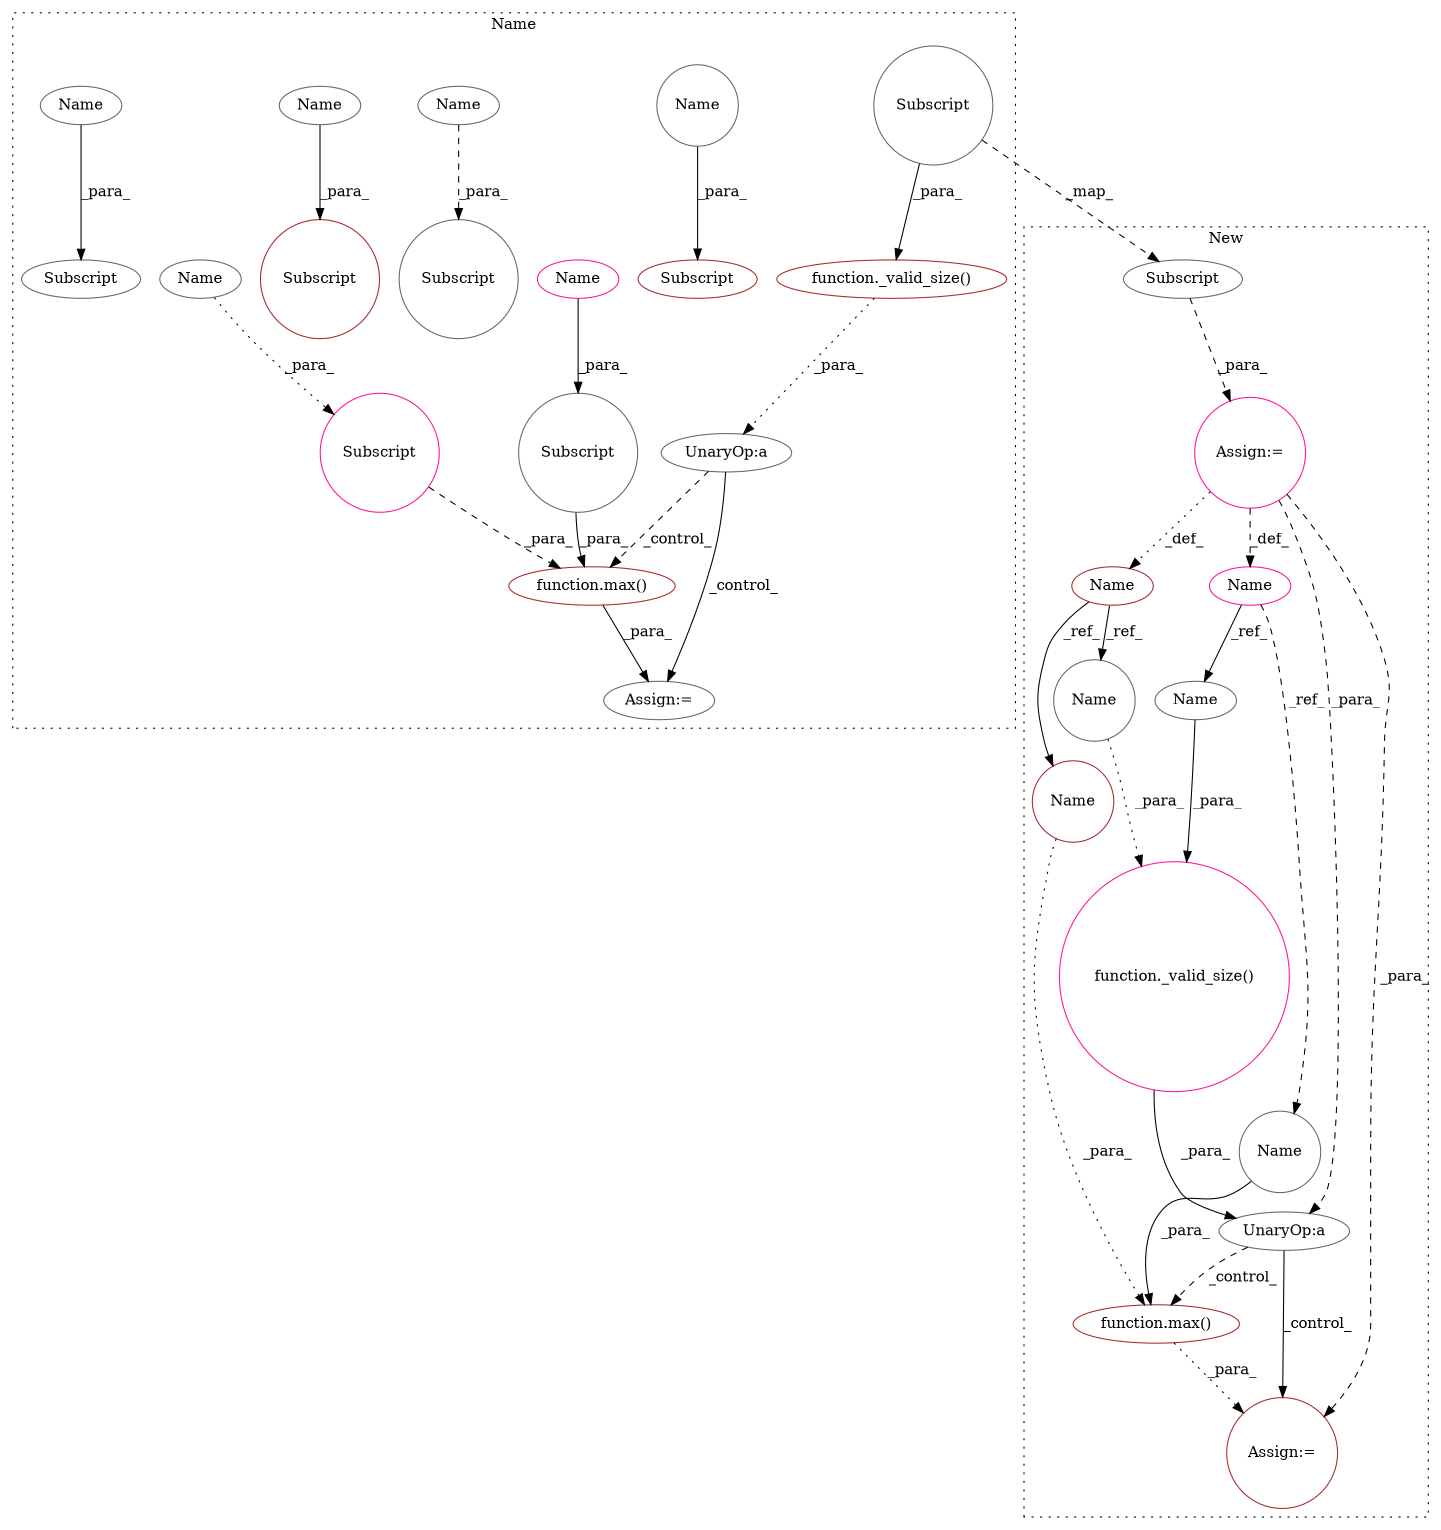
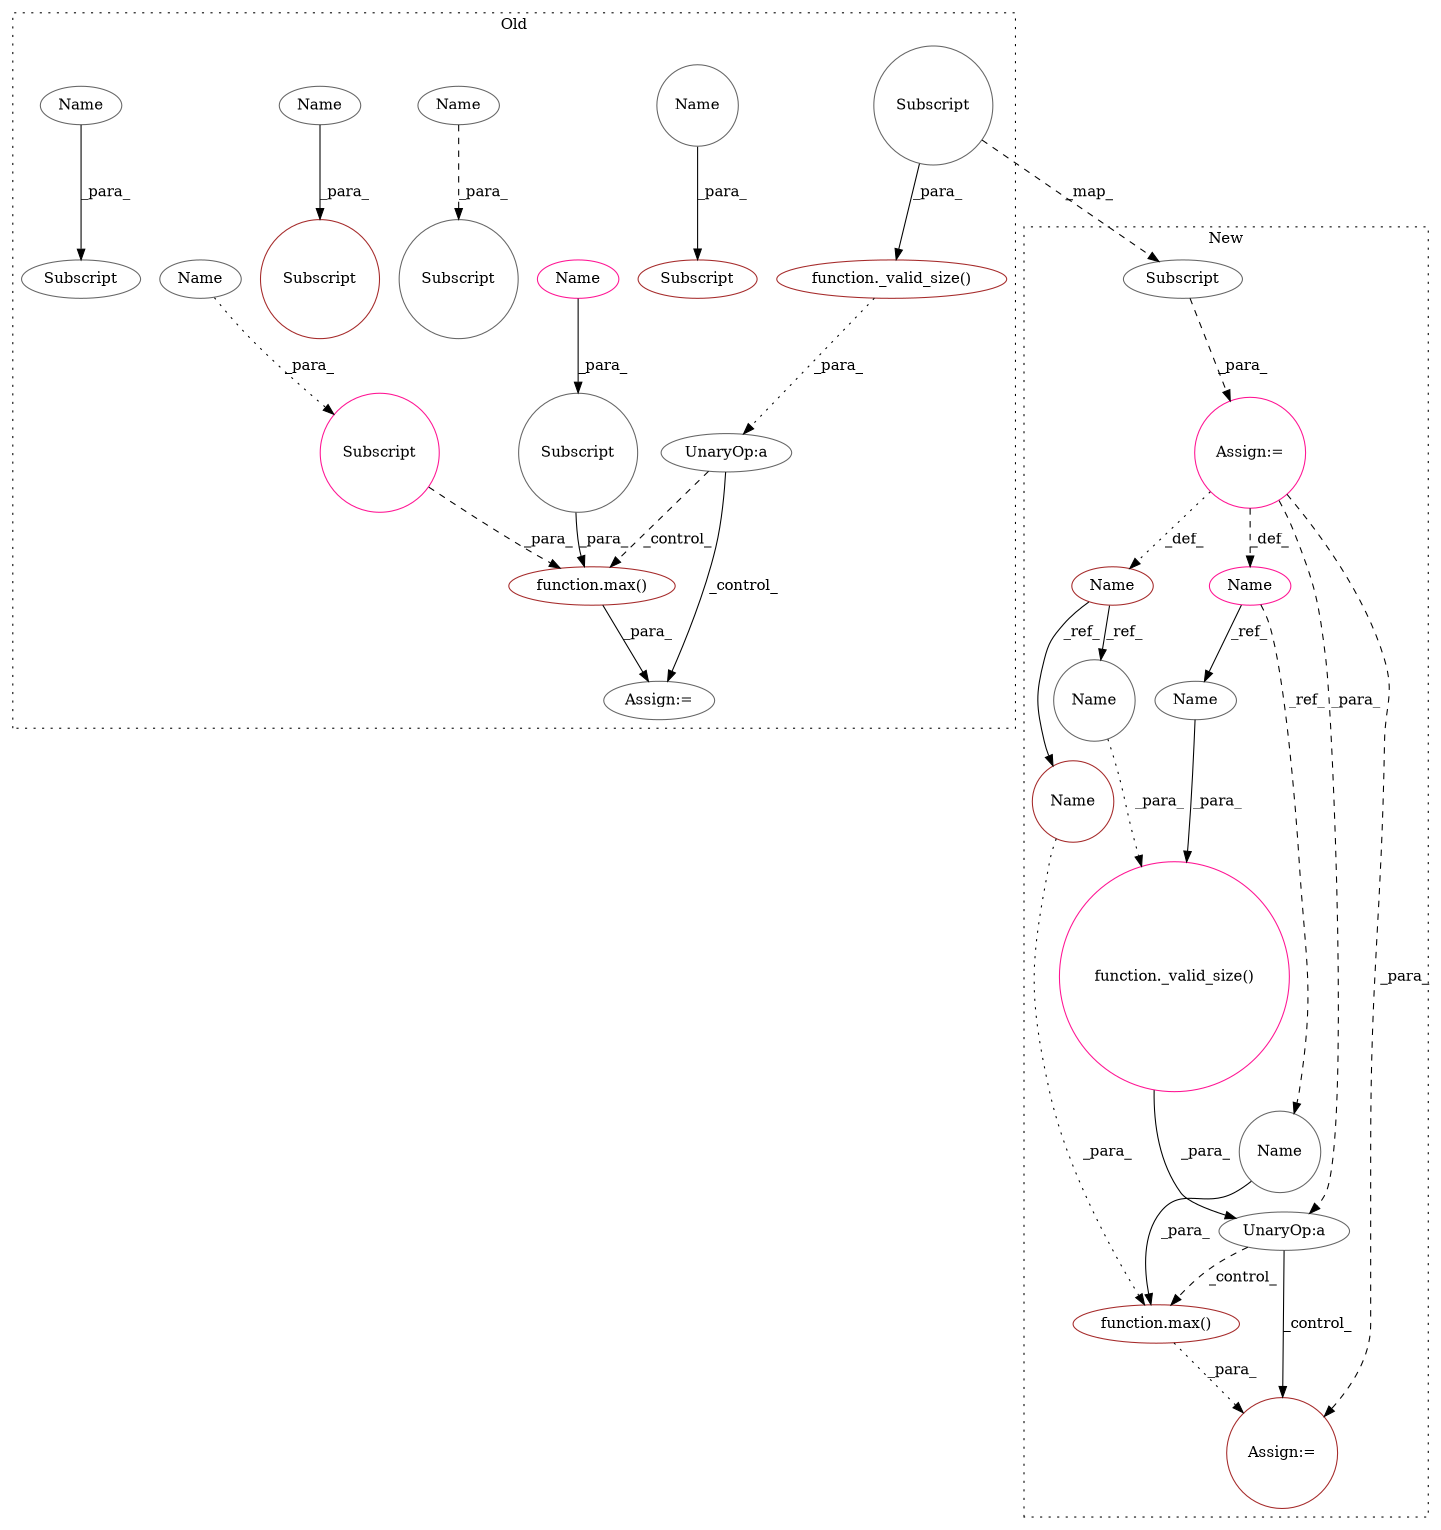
(514, 25) -> (514, 25)
